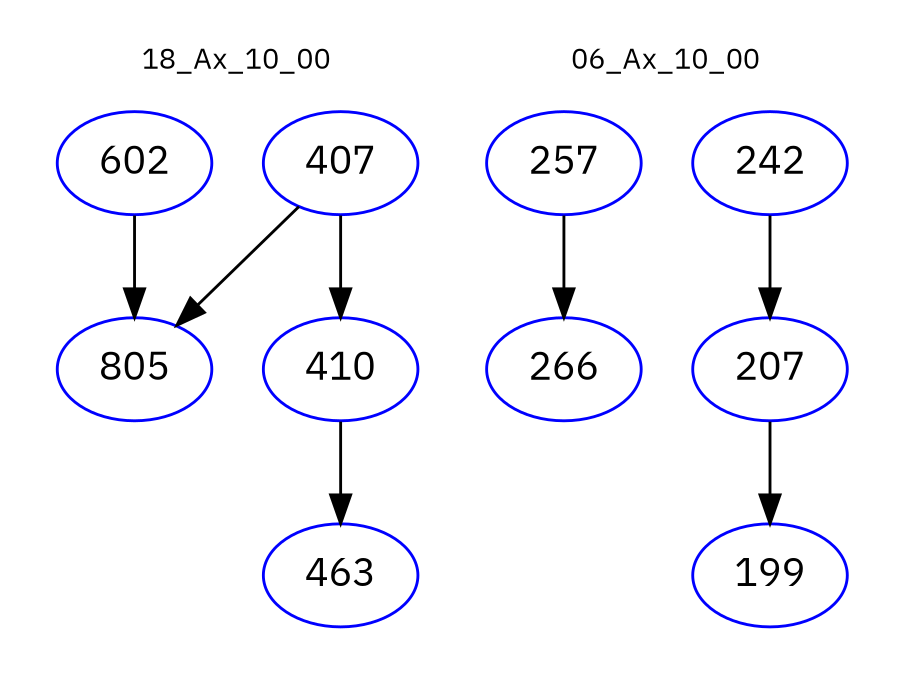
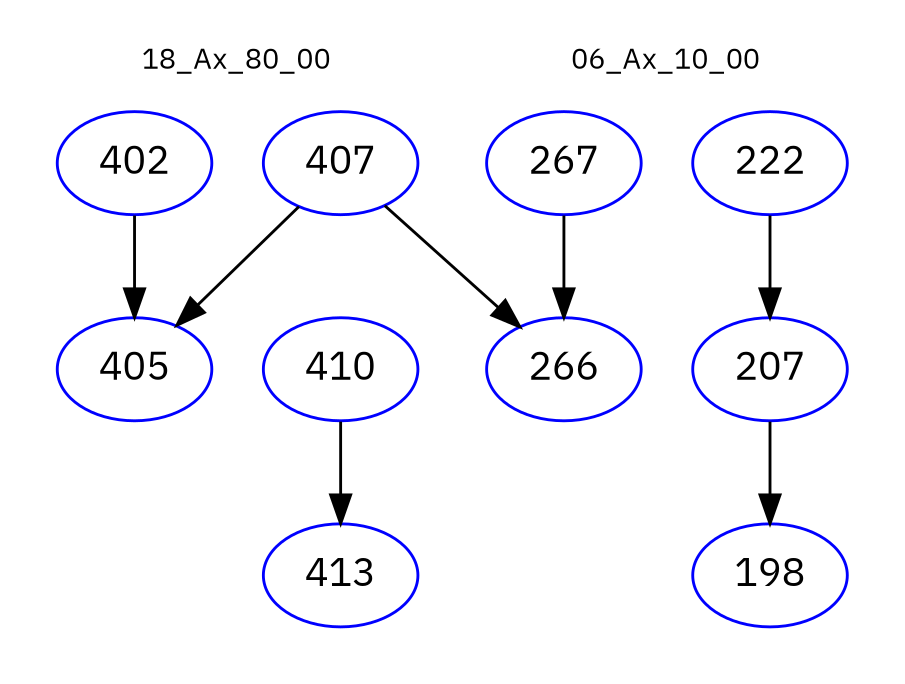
(238, 62) -> (238, 62)
(135, 163) -> (135, 163)
(564, 163) -> (564, 163)
(770, 163) -> (770, 163)
(341, 252) -> (422, 239)
(135, 369) -> (135, 369)
(341, 575) -> (341, 575)
(770, 575) -> (770, 575)
